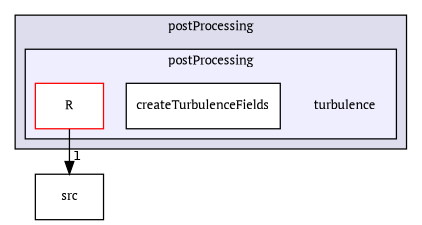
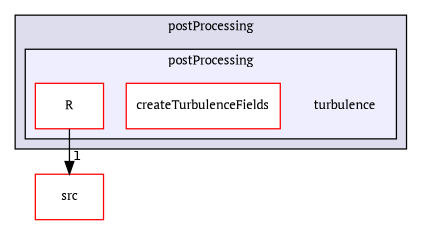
(203, 106) -> (203, 106)
(69, 197) -> (69, 197)
